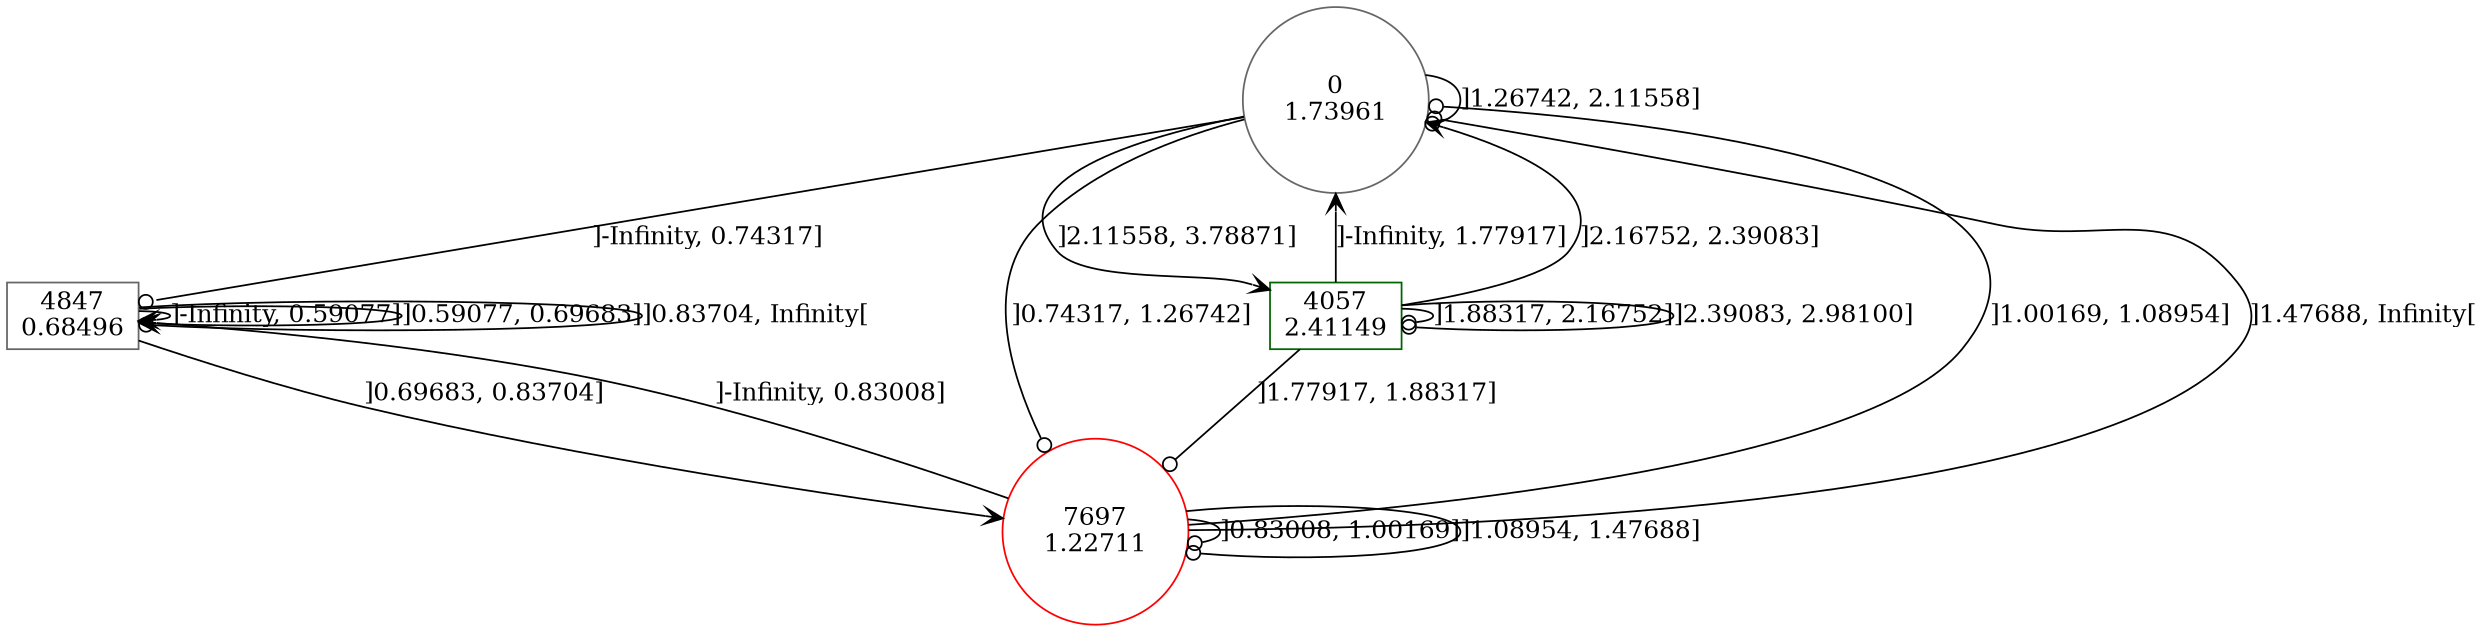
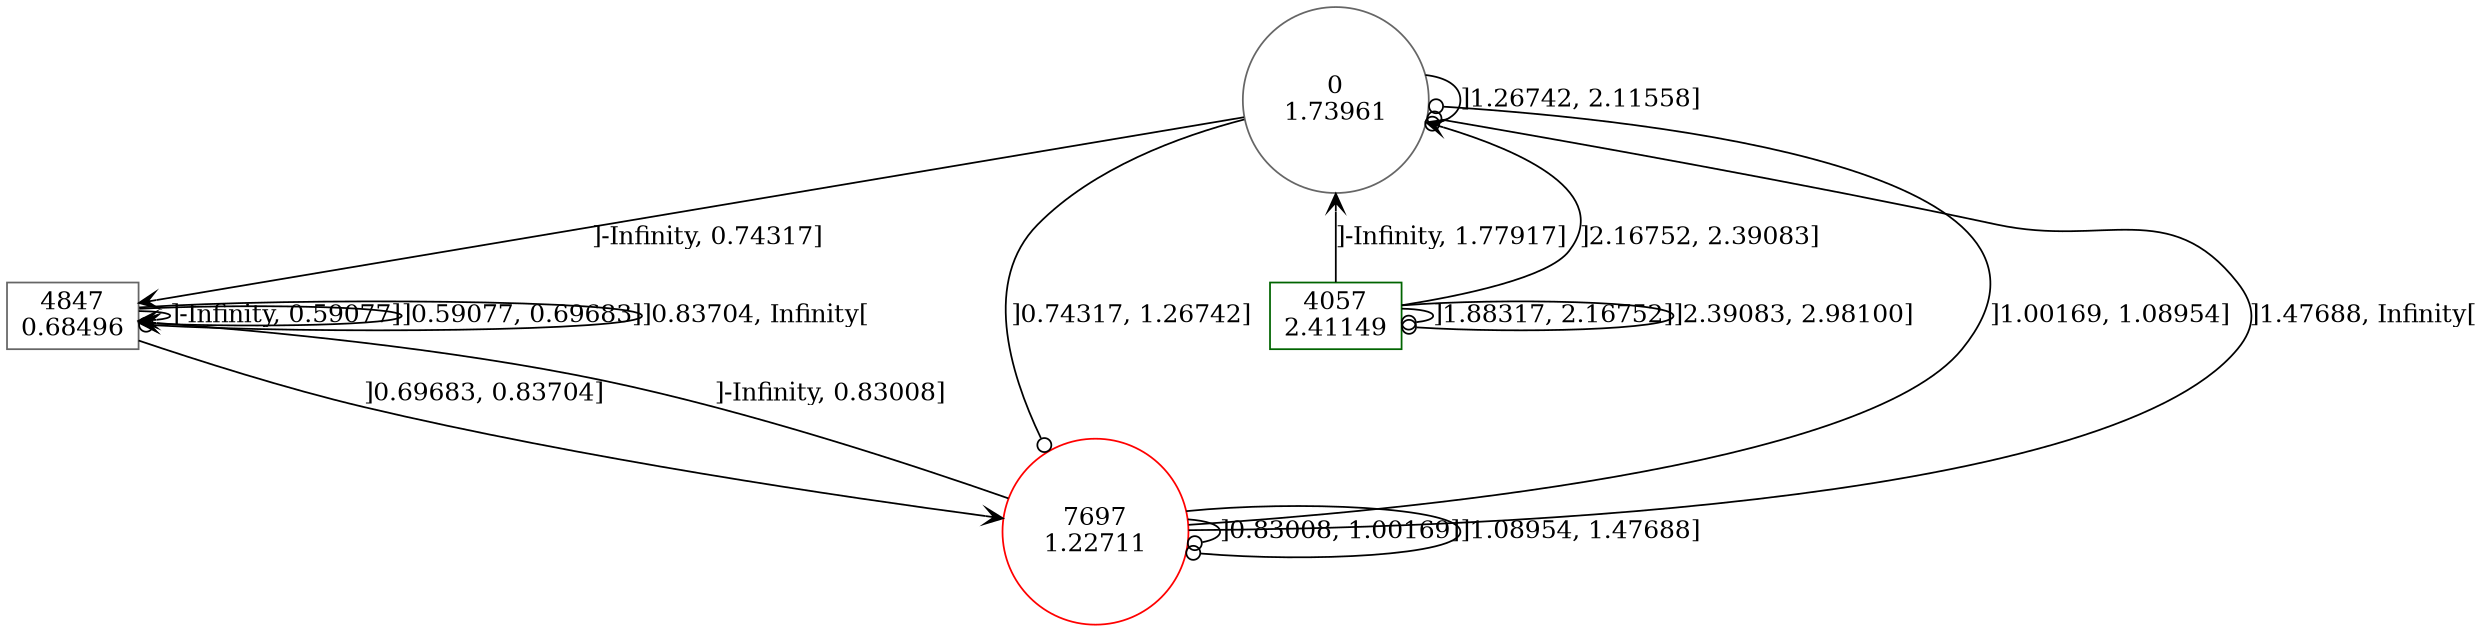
(1051, 197) -> none
(700, 209) -> (700, 209)
(1237, 404) -> none
